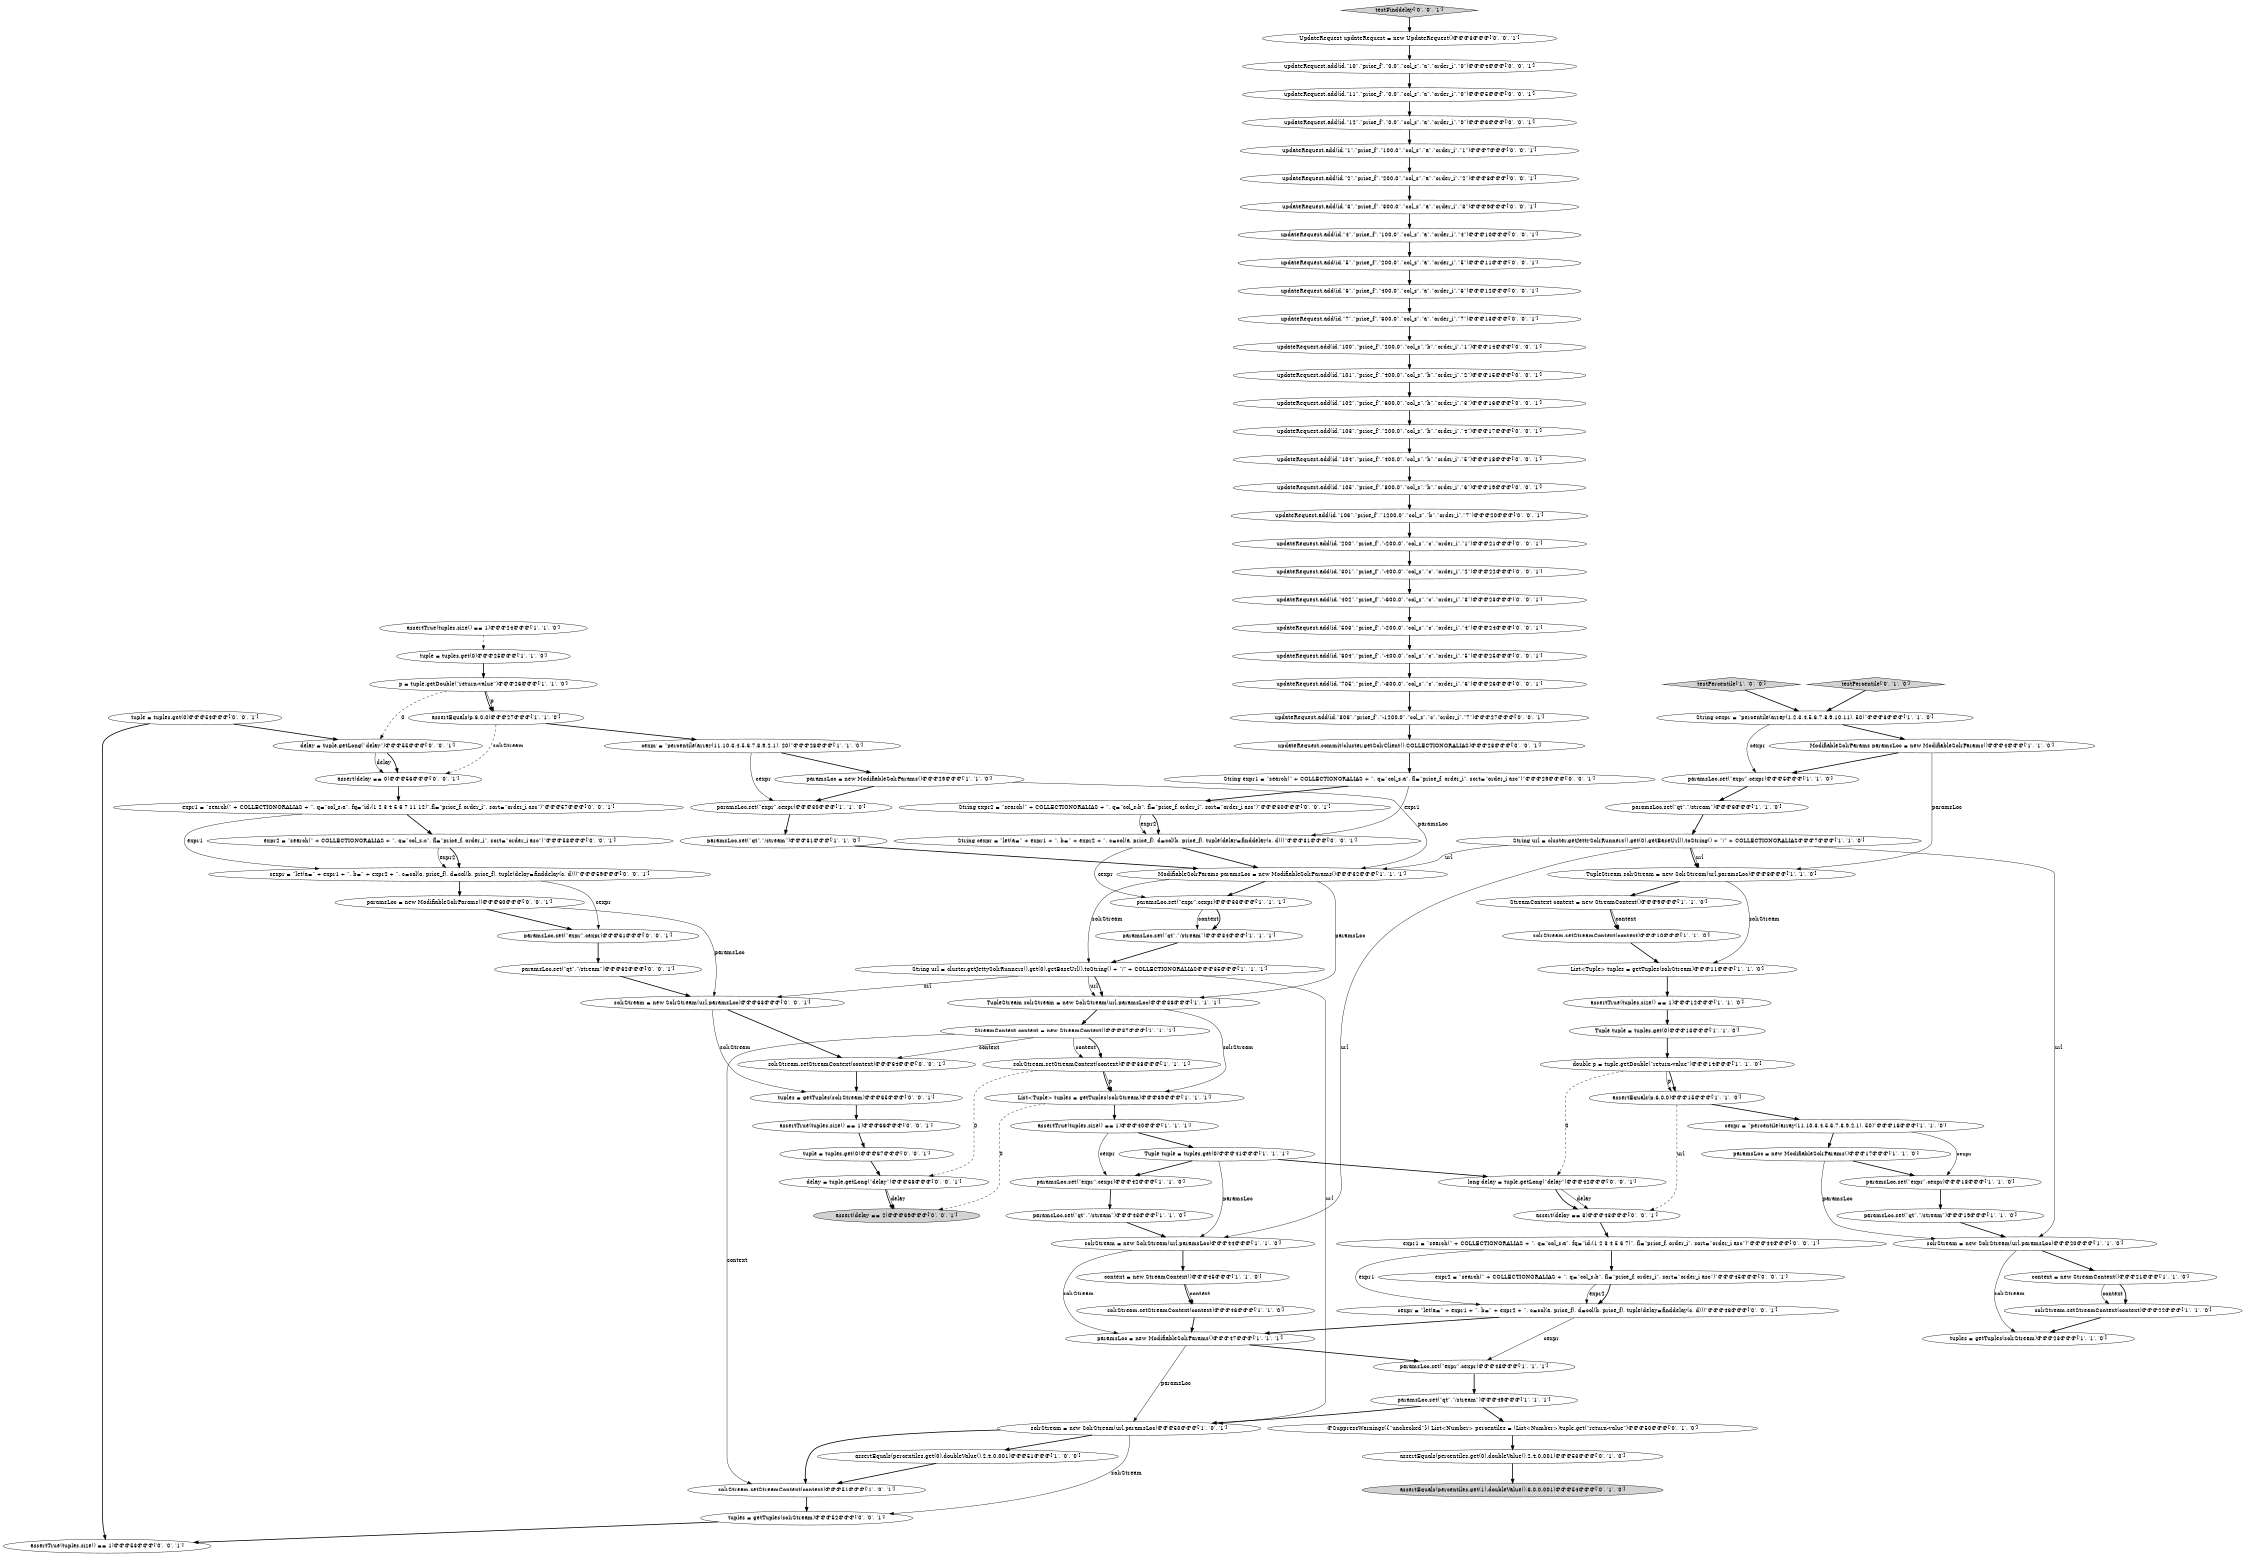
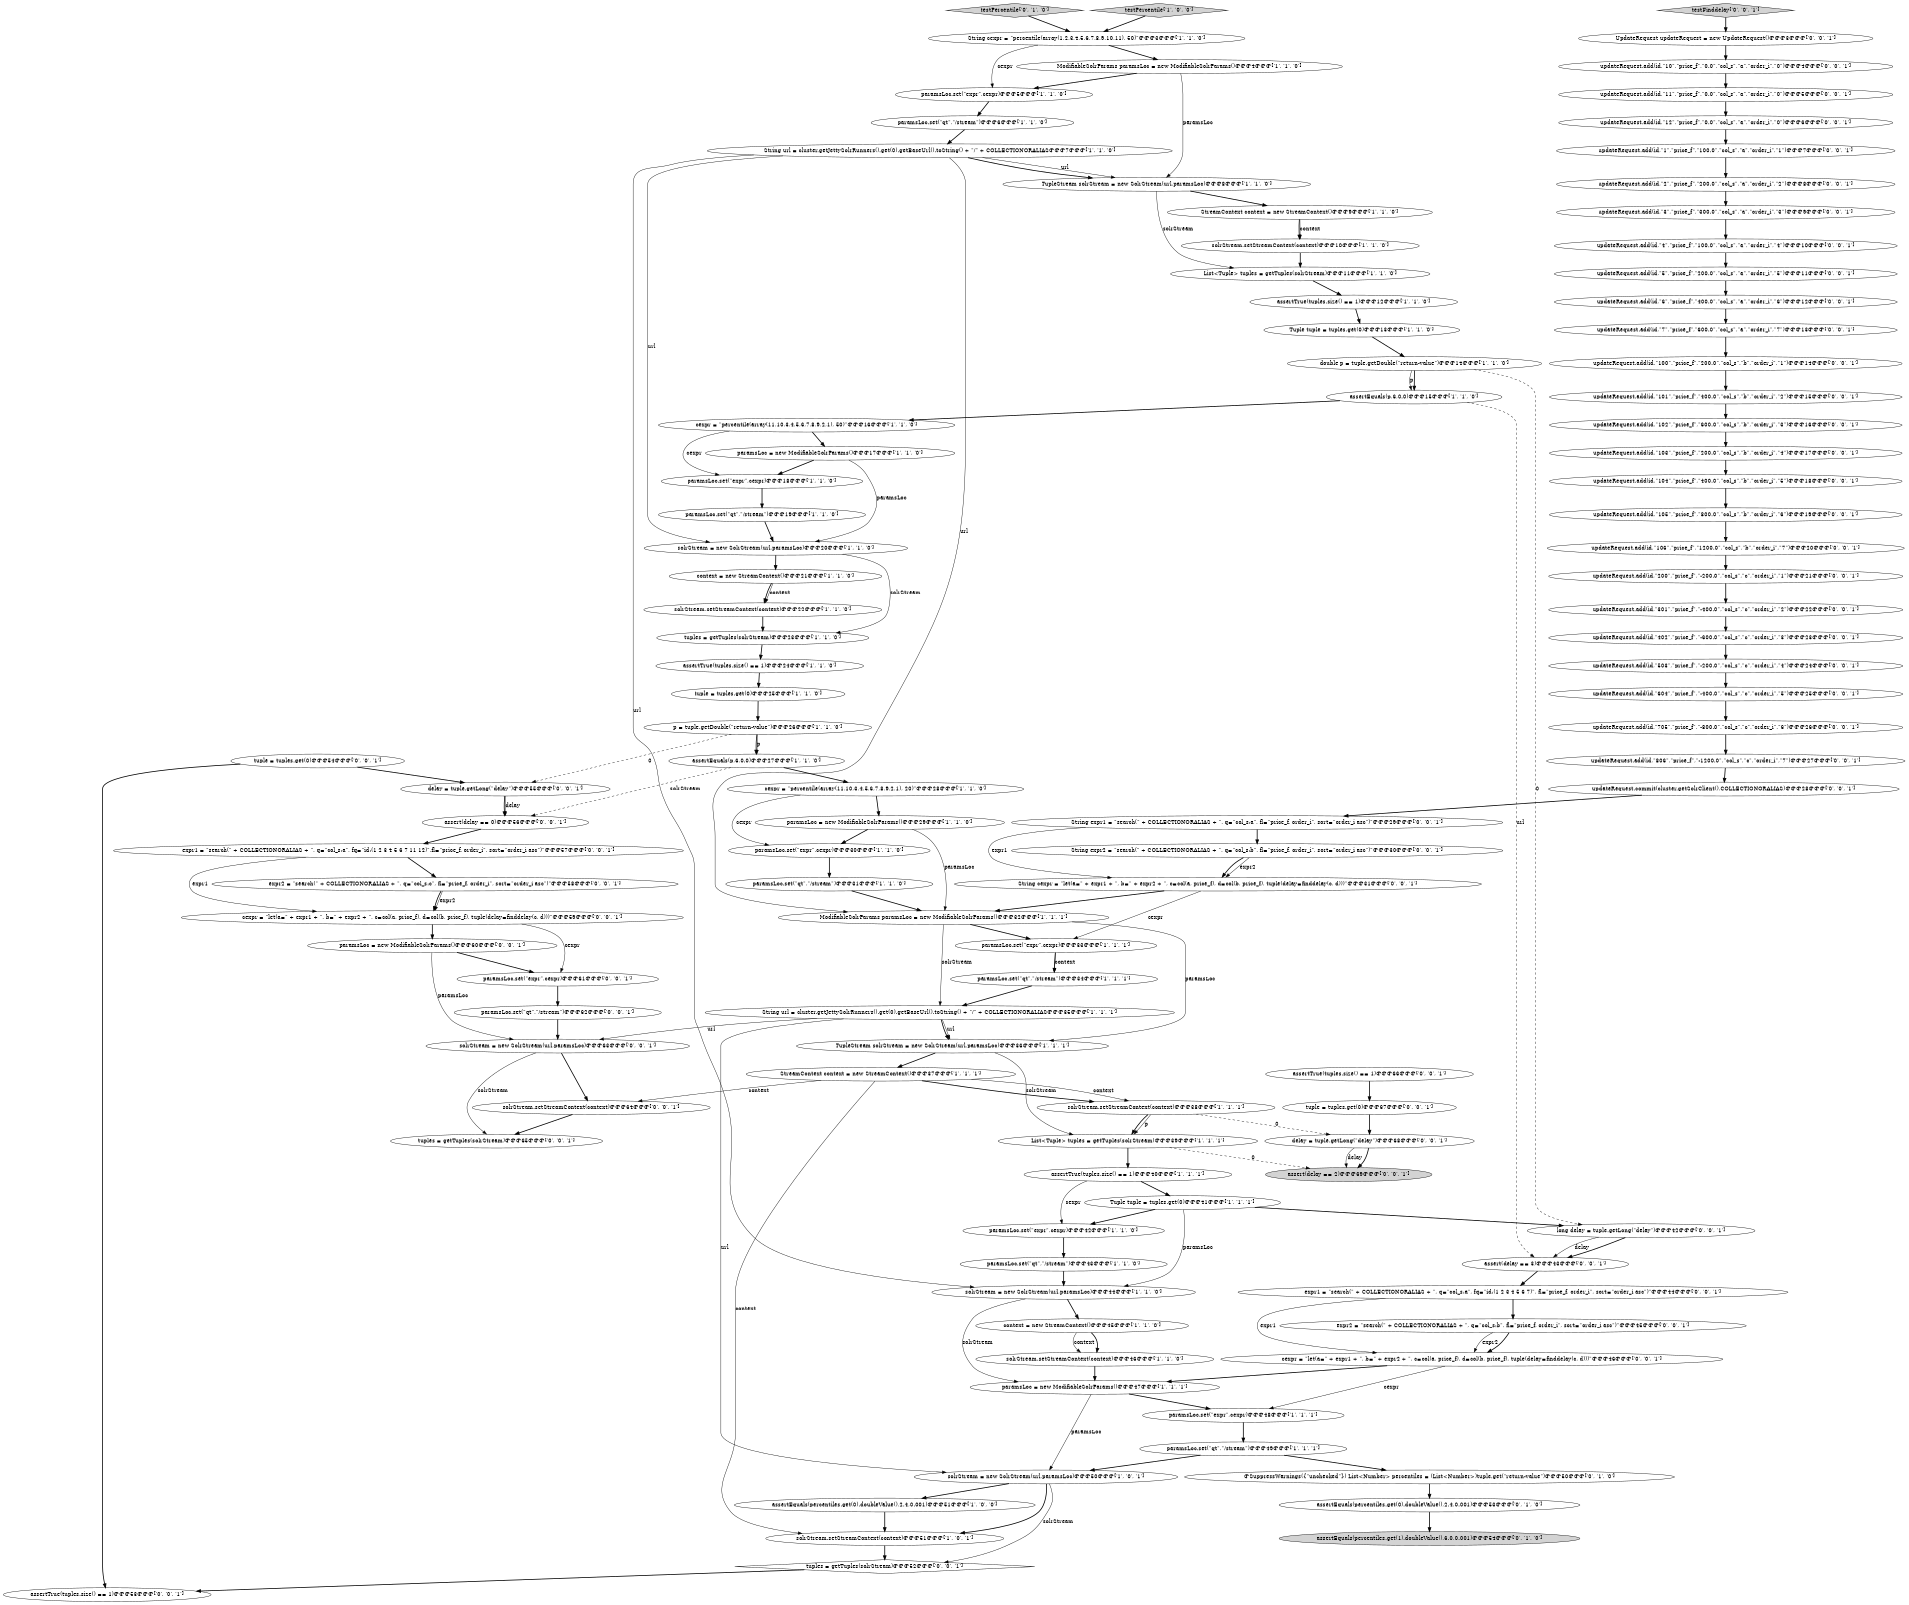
(483, 640) -> (759, 678)
none -> (761, 650)
(856, 1110) -> none
(807, 1518) -> (885, 1567)
